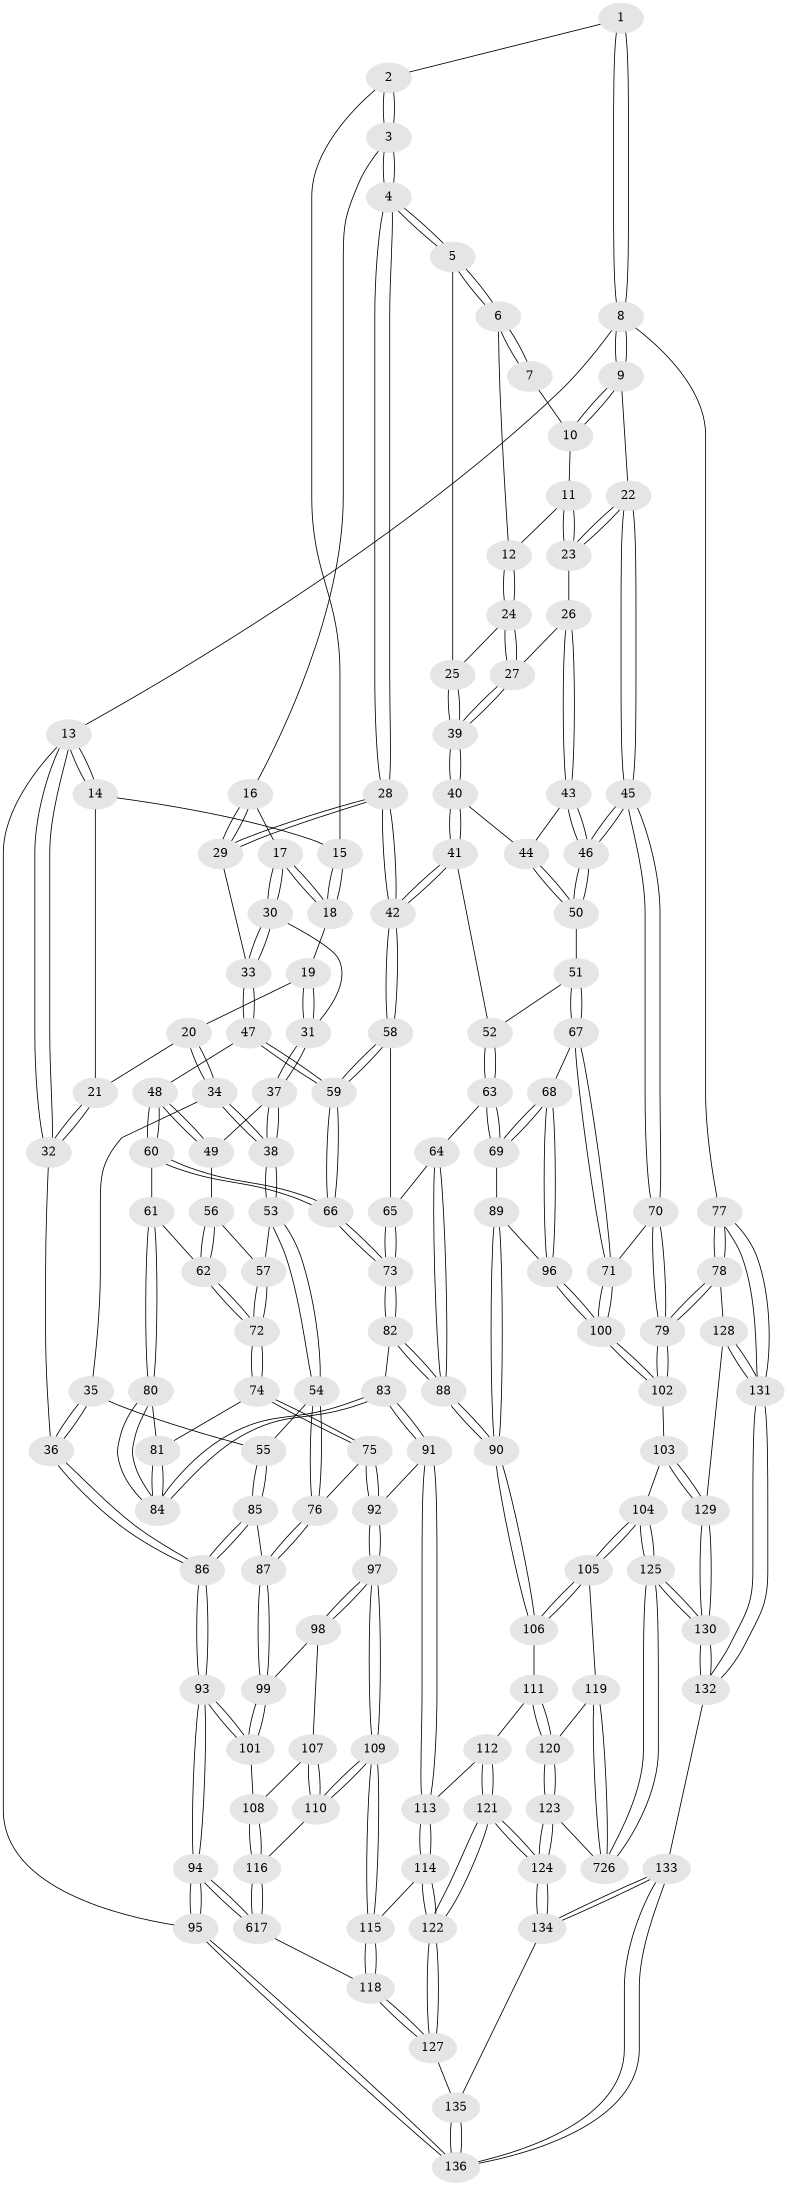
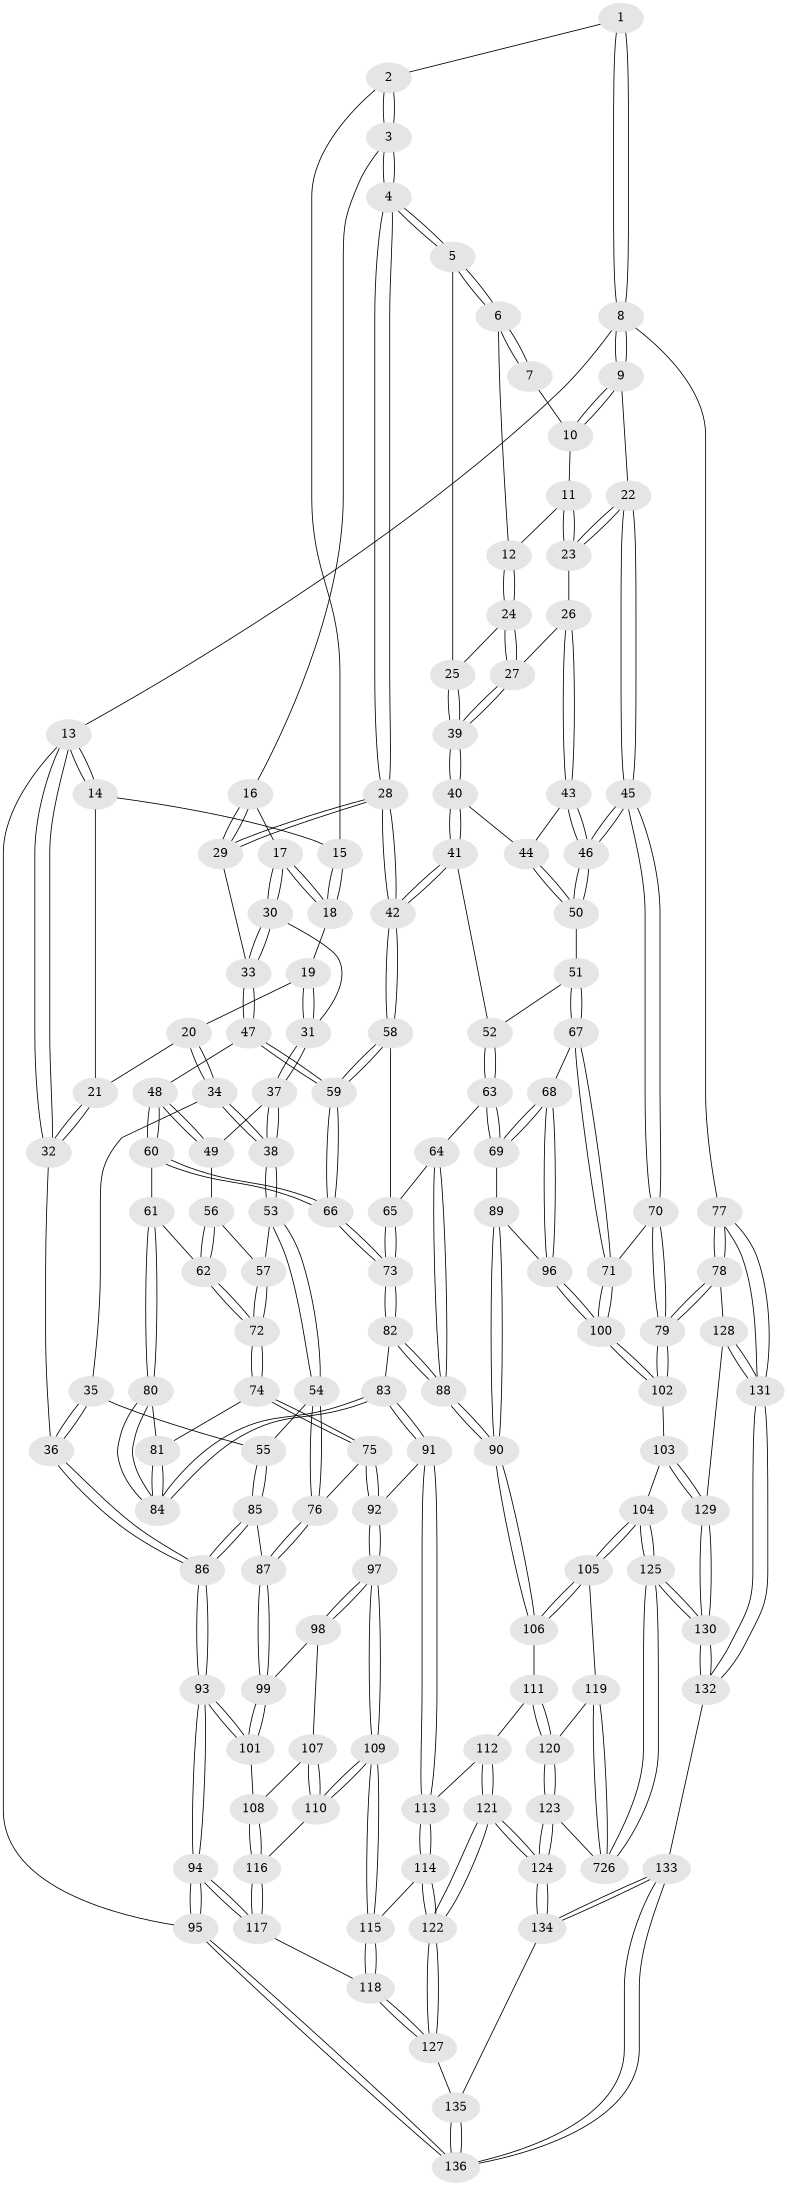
(257, 1929) -> (257, 1929)
